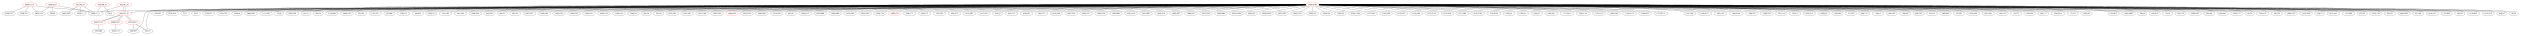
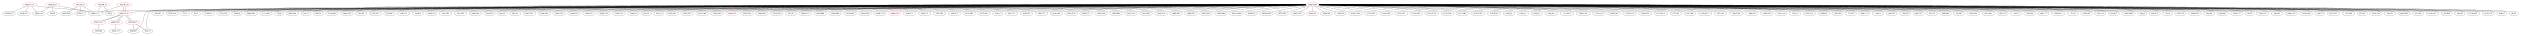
none -> (1676, 14)
none -> (2100, 14)
